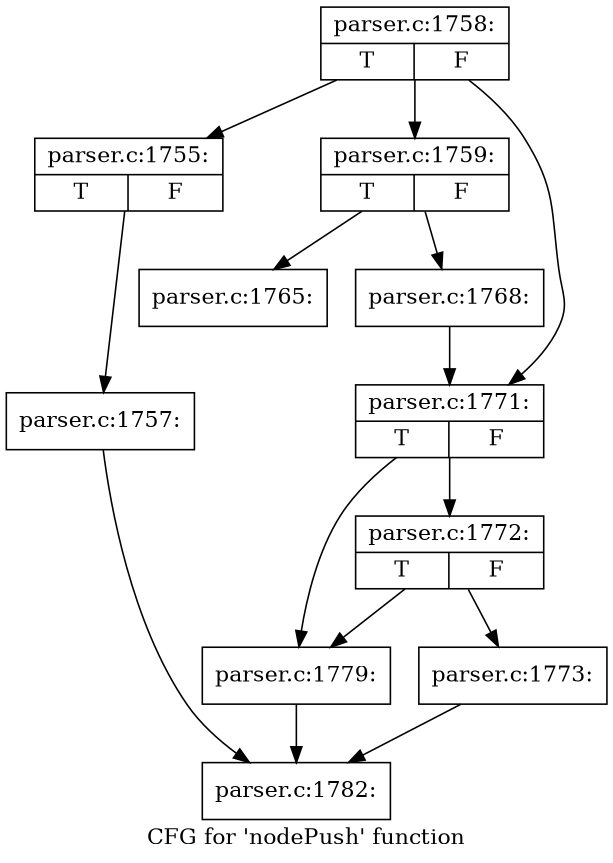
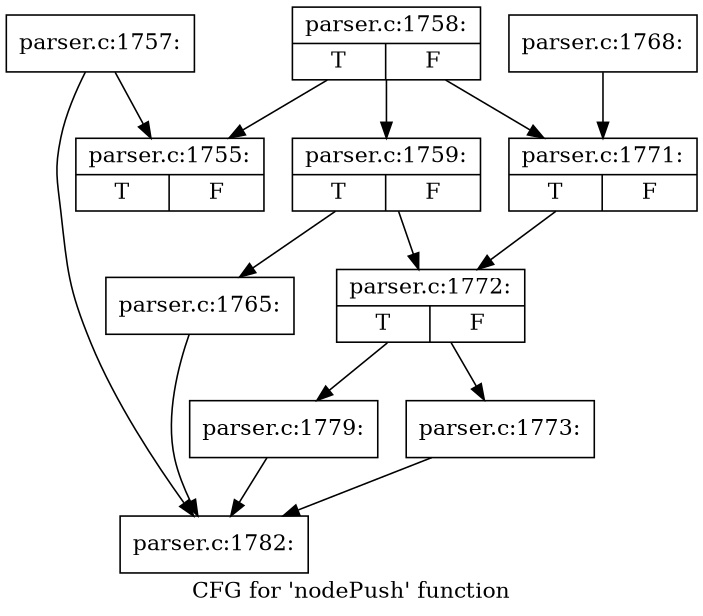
(431, 233) -> (406, 233)
(115, 294) -> (129, 98)
none -> (172, 418)
(330, 534) -> none
